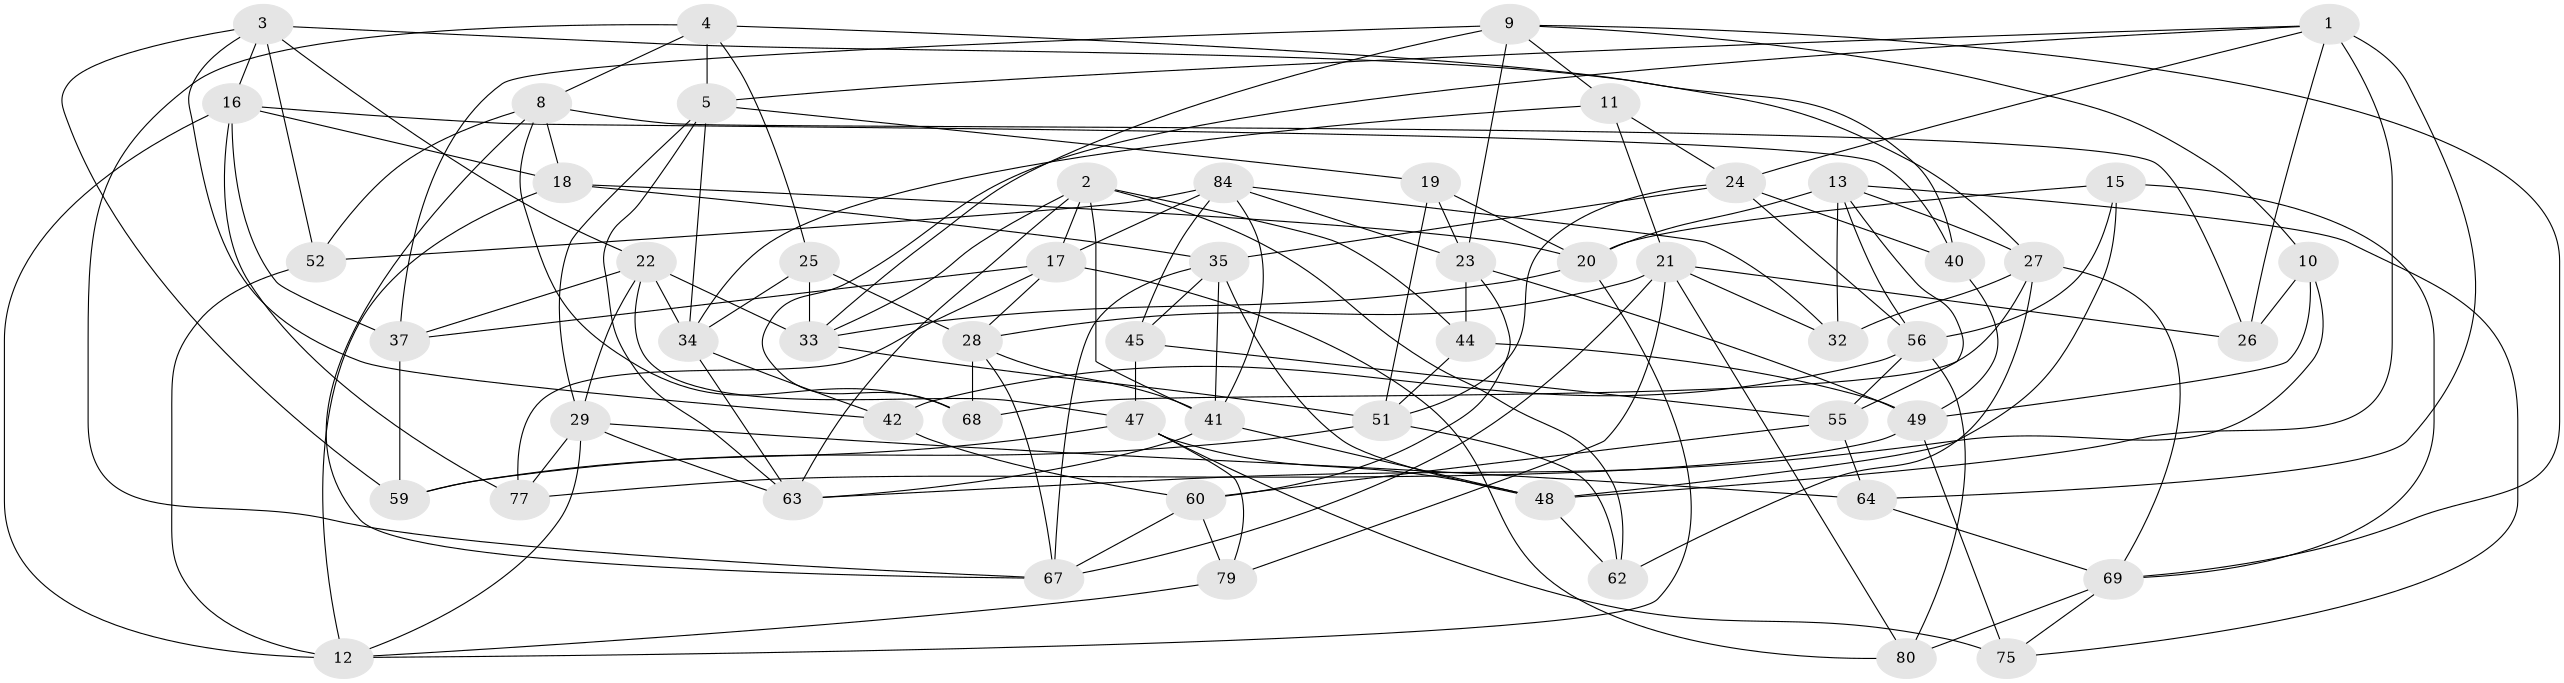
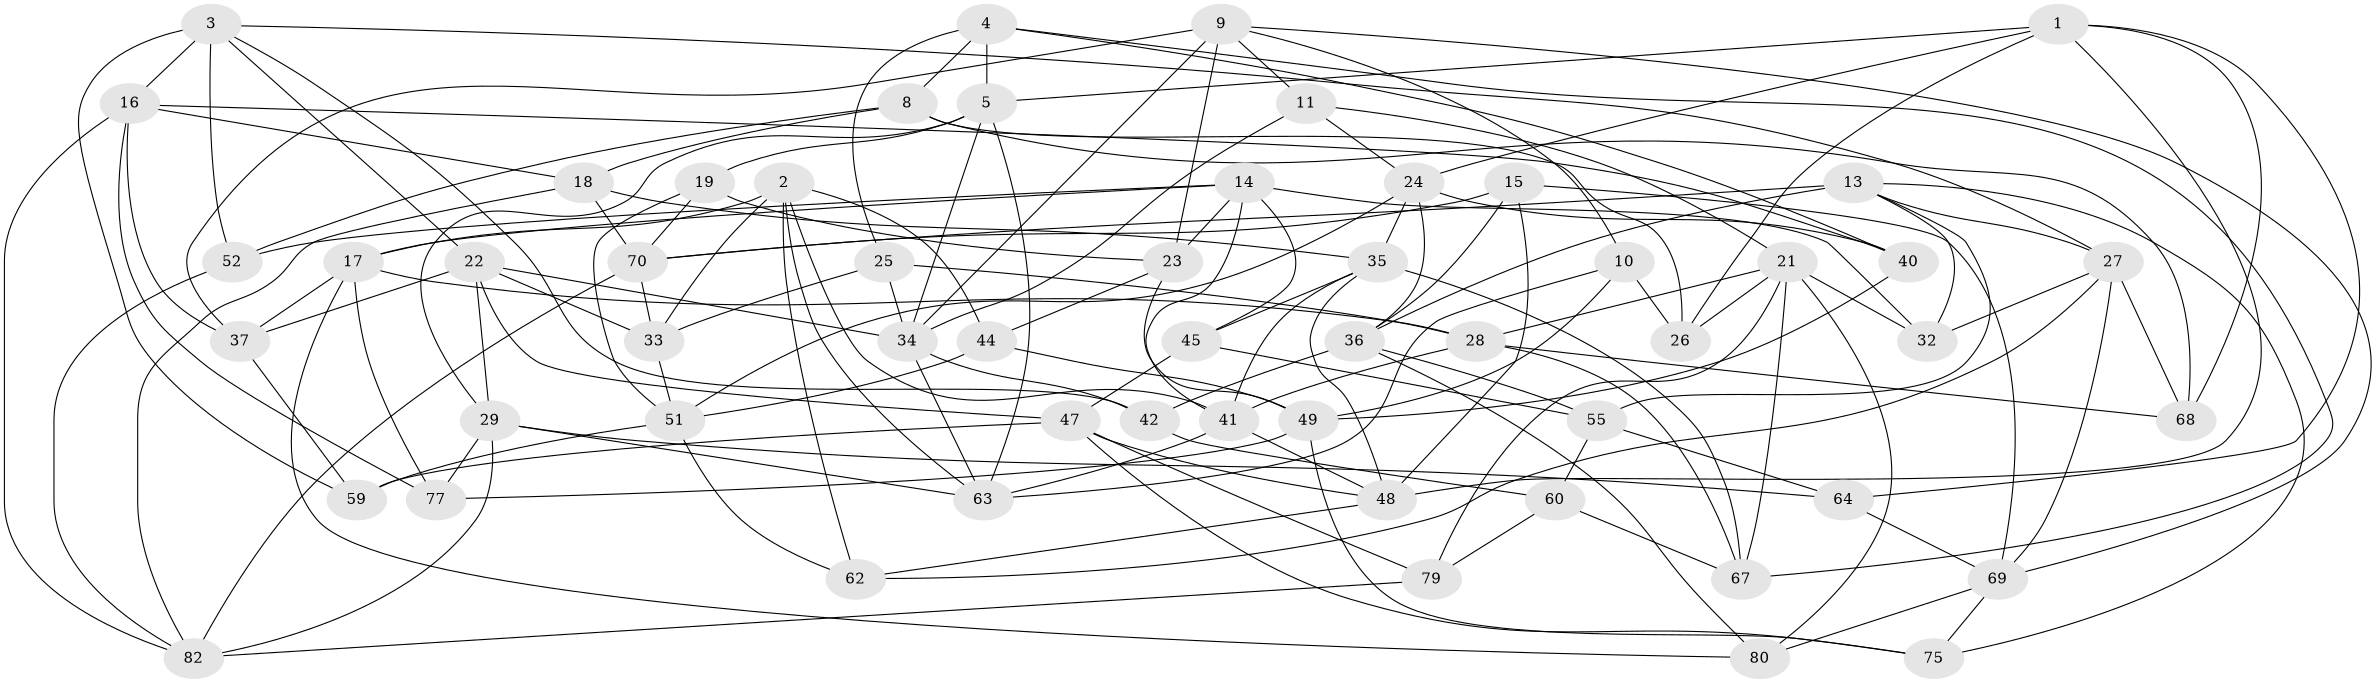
(1165, 116) -> (1064, 183)
(1224, 183) -> (1245, 183)
(1587, 262) -> (638, 262)
(1918, 341) -> (1355, 341)
(1423, 440) -> none
(453, 547) -> none
(344, 659) -> (194, 659)
